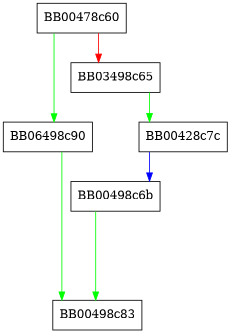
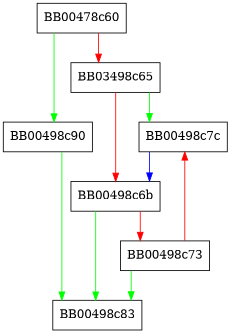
none -> (116, 133)
(48, 137) -> (48, 137)
(183, 137) -> (183, 137)
none -> (165, 256)
